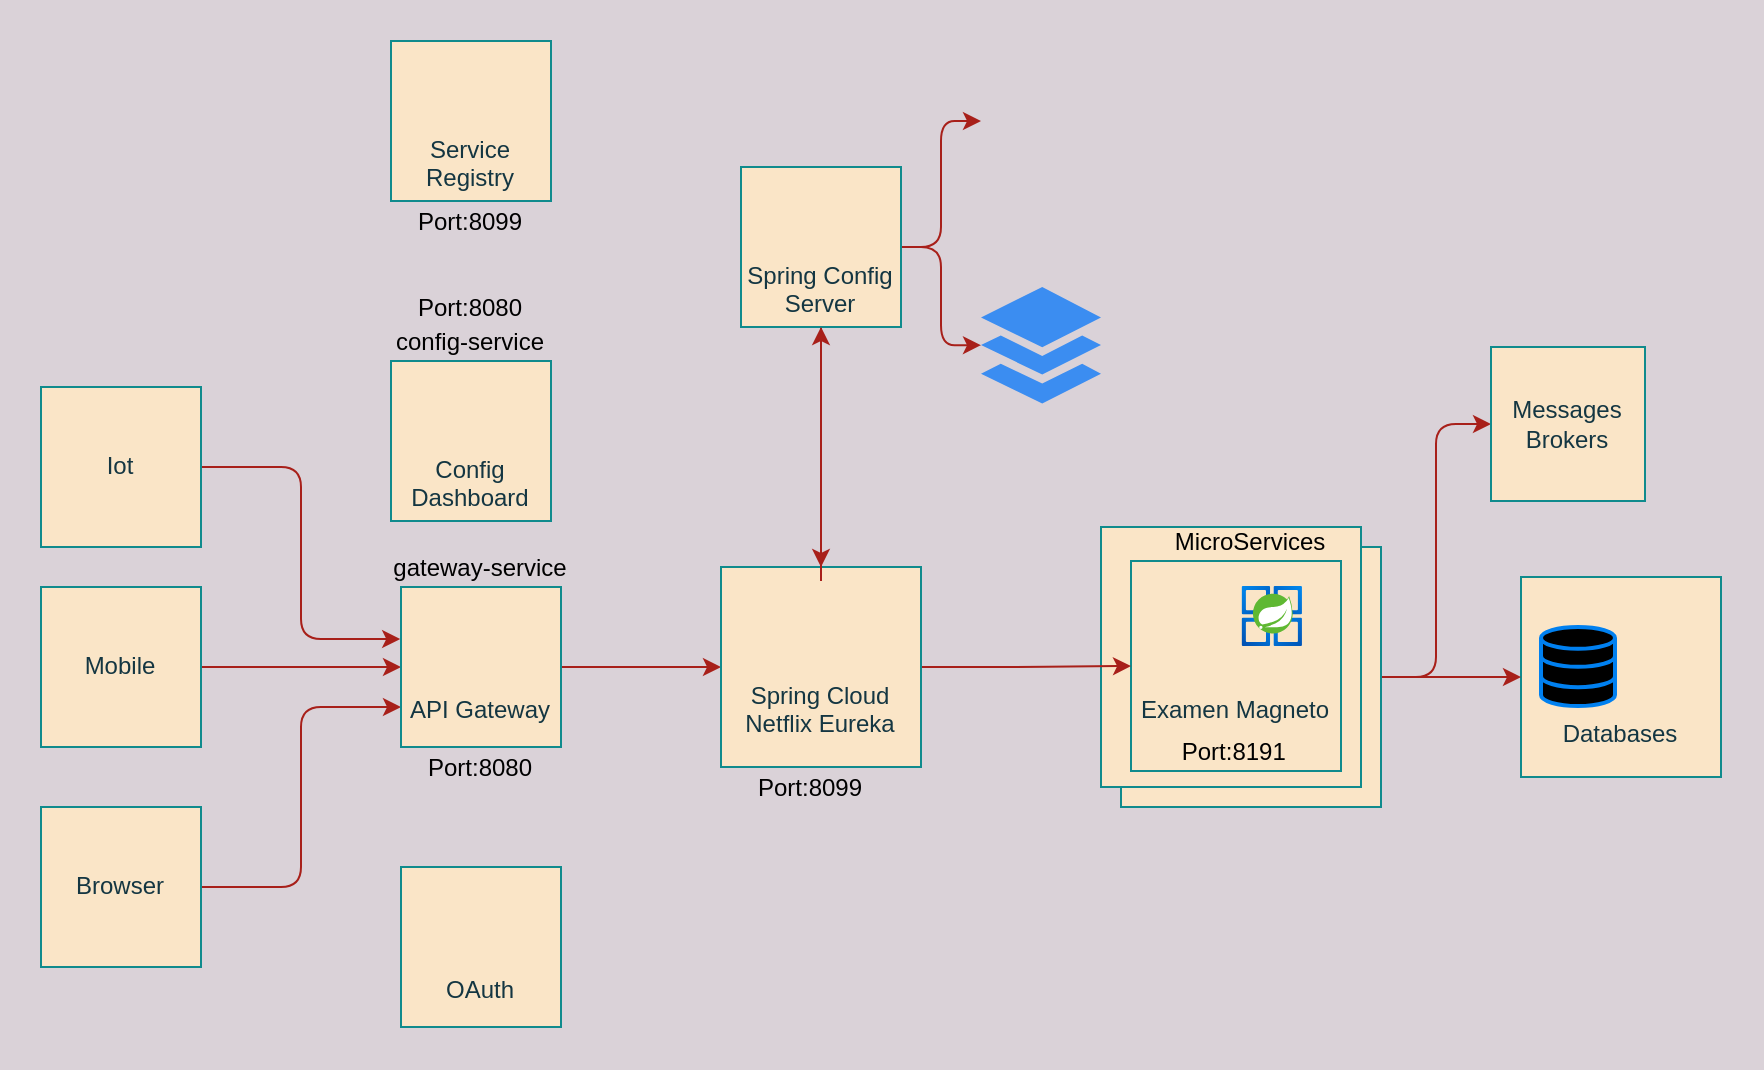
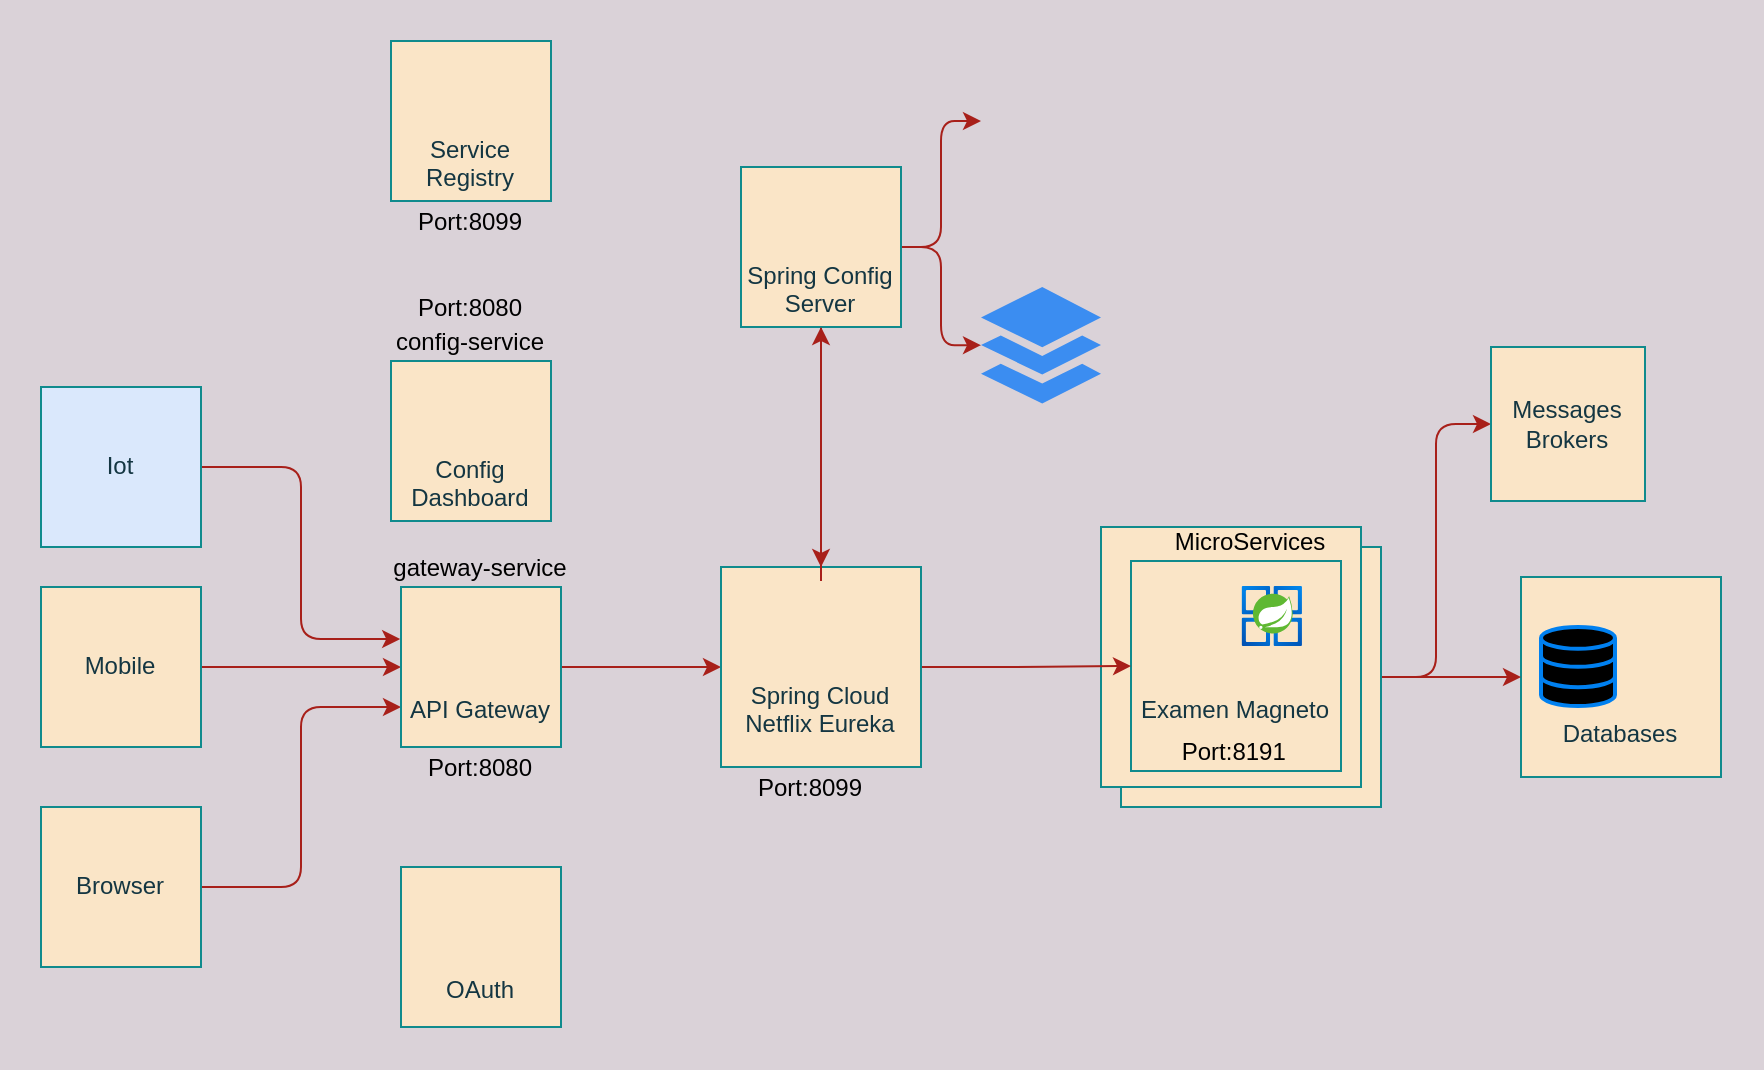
(121, 467) -> (121, 467)
